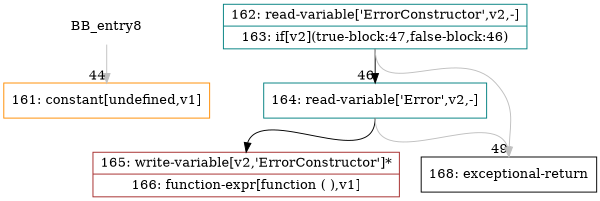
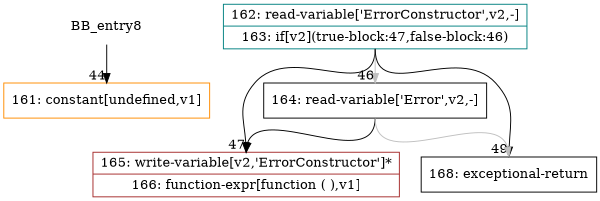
(107, 59) -> (107, 59)
(375, 61) -> (375, 61)
none -> (289, 68)
(464, 69) -> (464, 69)
(375, 101) -> (375, 101)
